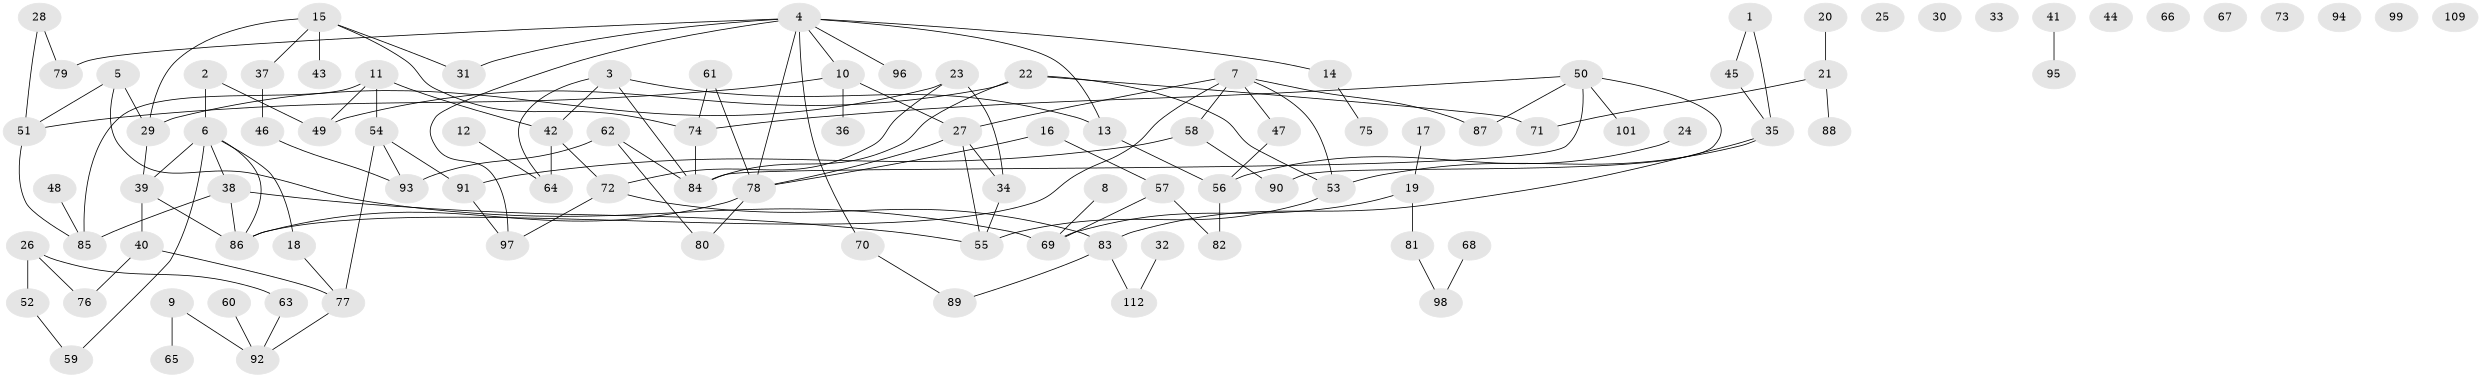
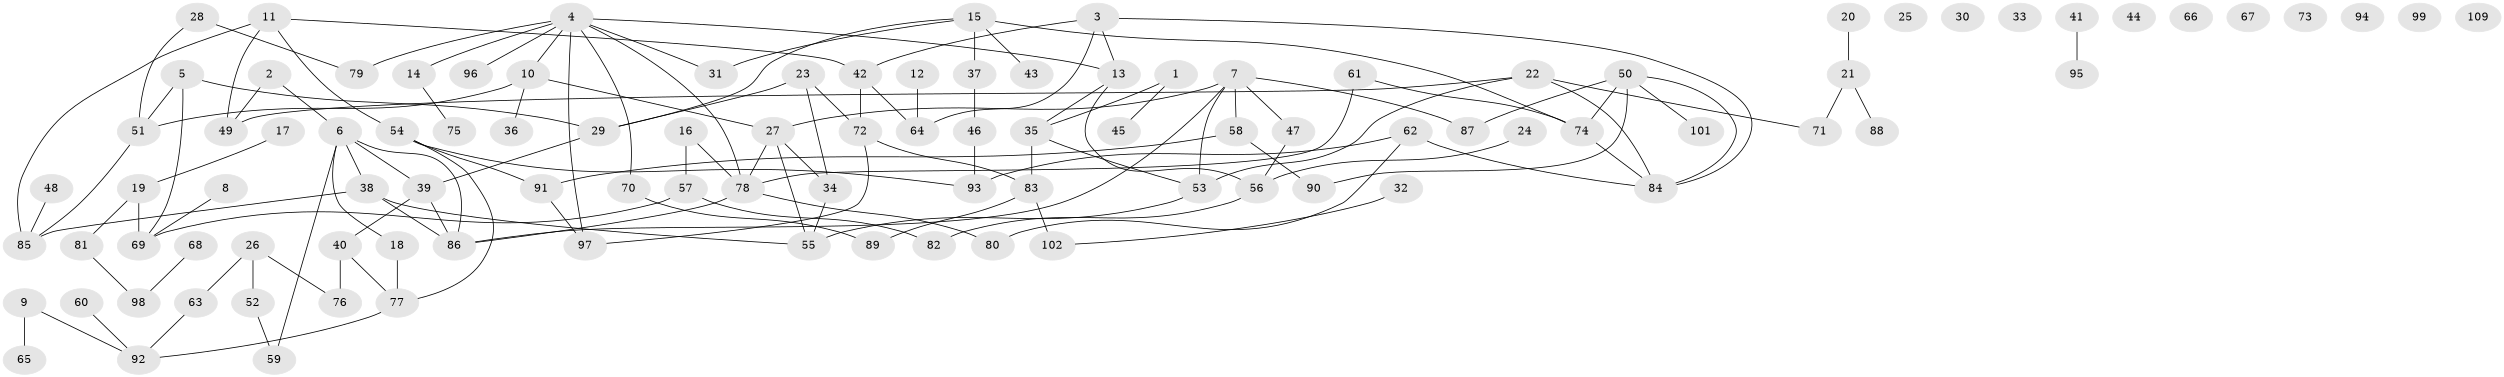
(1752, 103) -> (1075, 103)
(1134, 303) -> (1052, 246)
